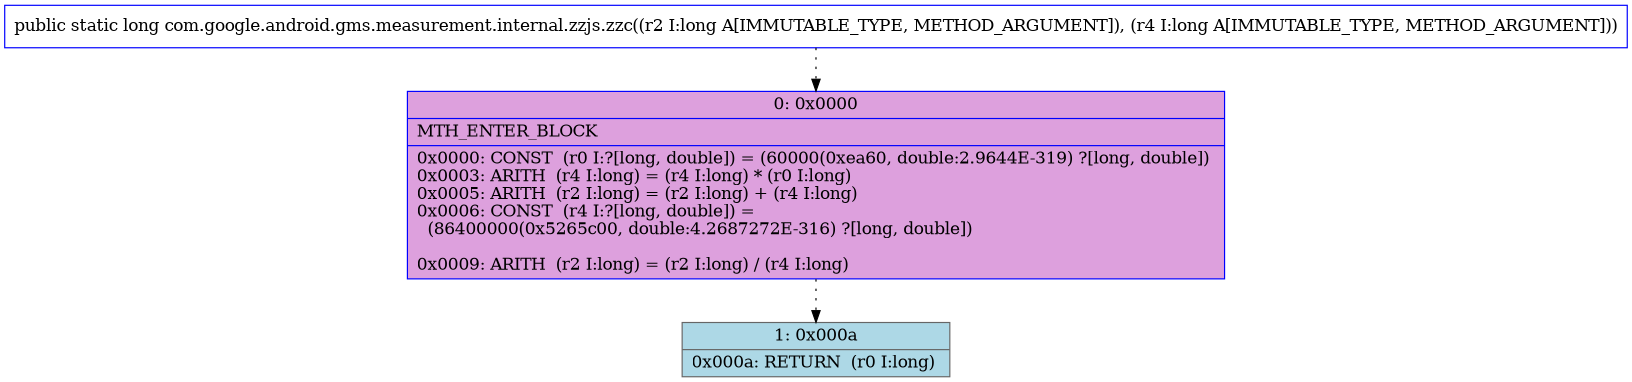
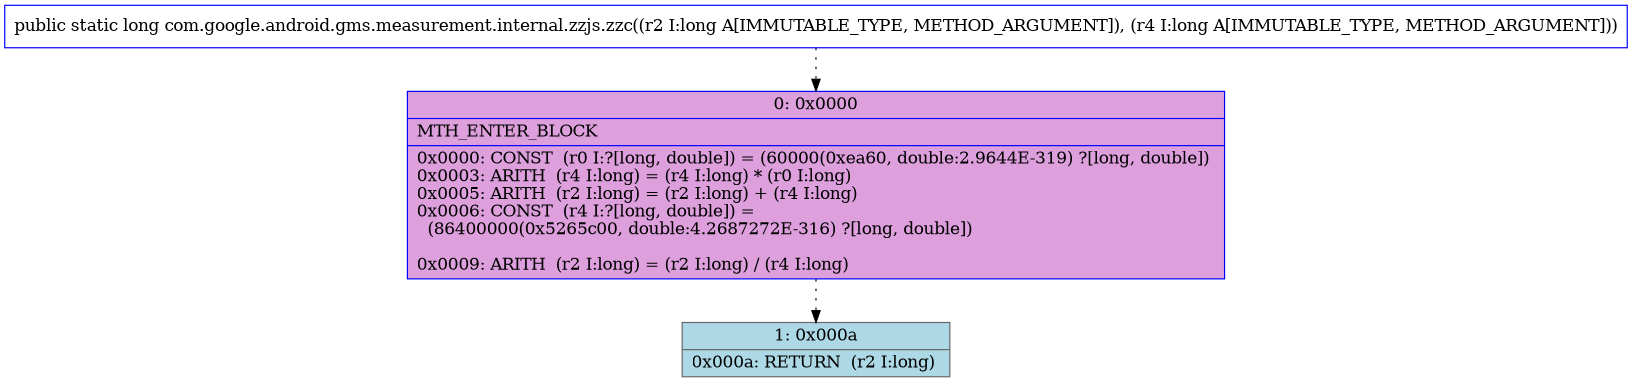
(816, 363) -> (816, 363)
